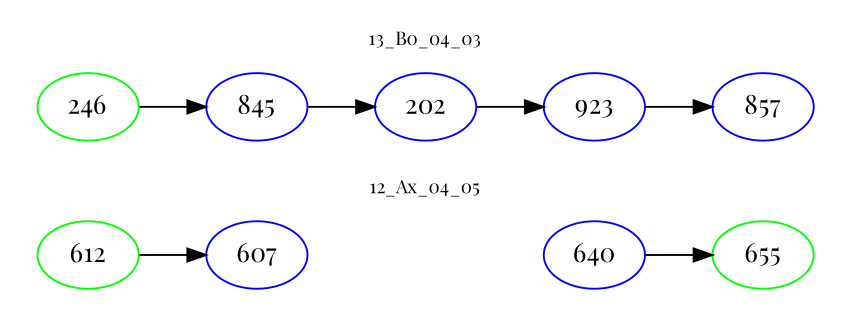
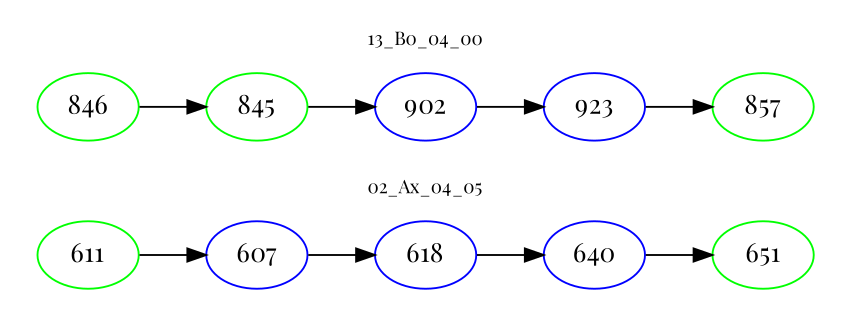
(426, 40) -> (426, 40)
(88, 107) -> (88, 107)
(257, 107) -> (257, 107)
(426, 107) -> (426, 107)
(763, 107) -> (763, 107)
(426, 188) -> (426, 188)
(88, 255) -> (88, 255)
none -> (426, 255)
(763, 255) -> (763, 255)
